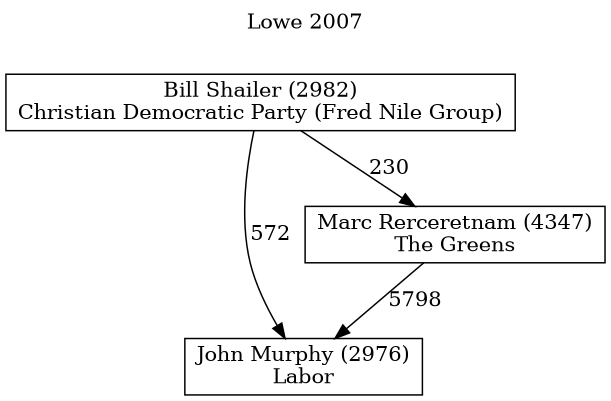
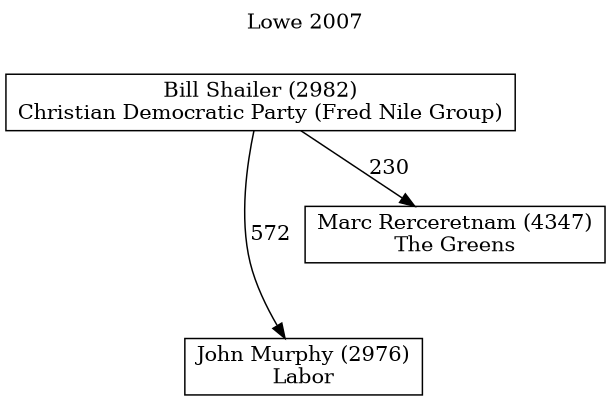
(385, 296) -> none
